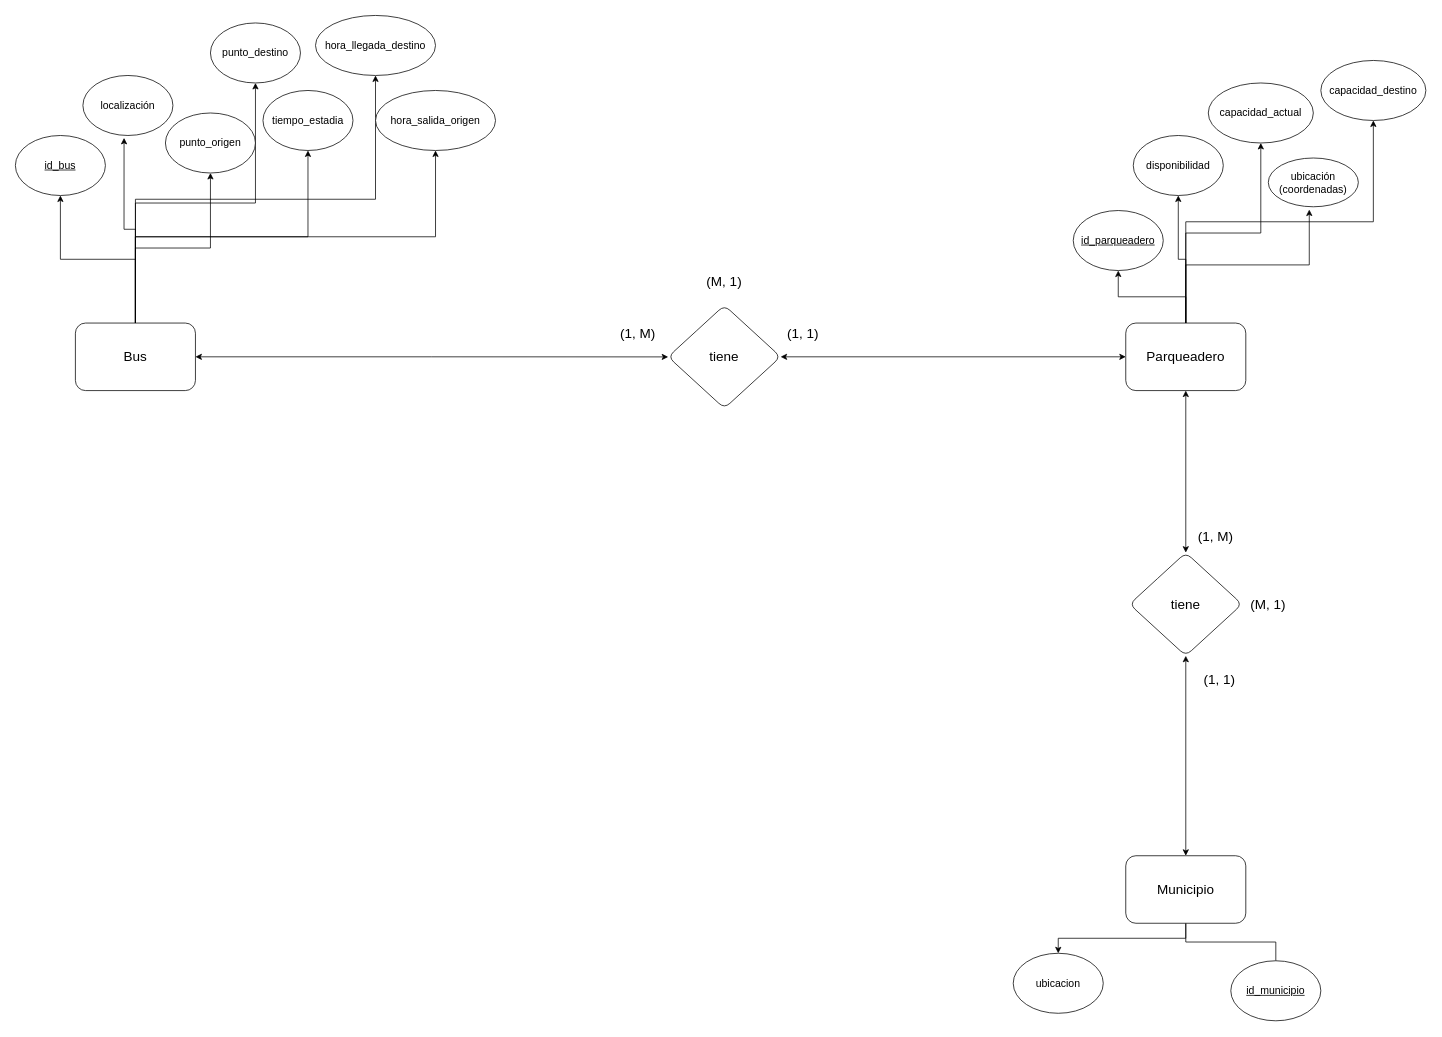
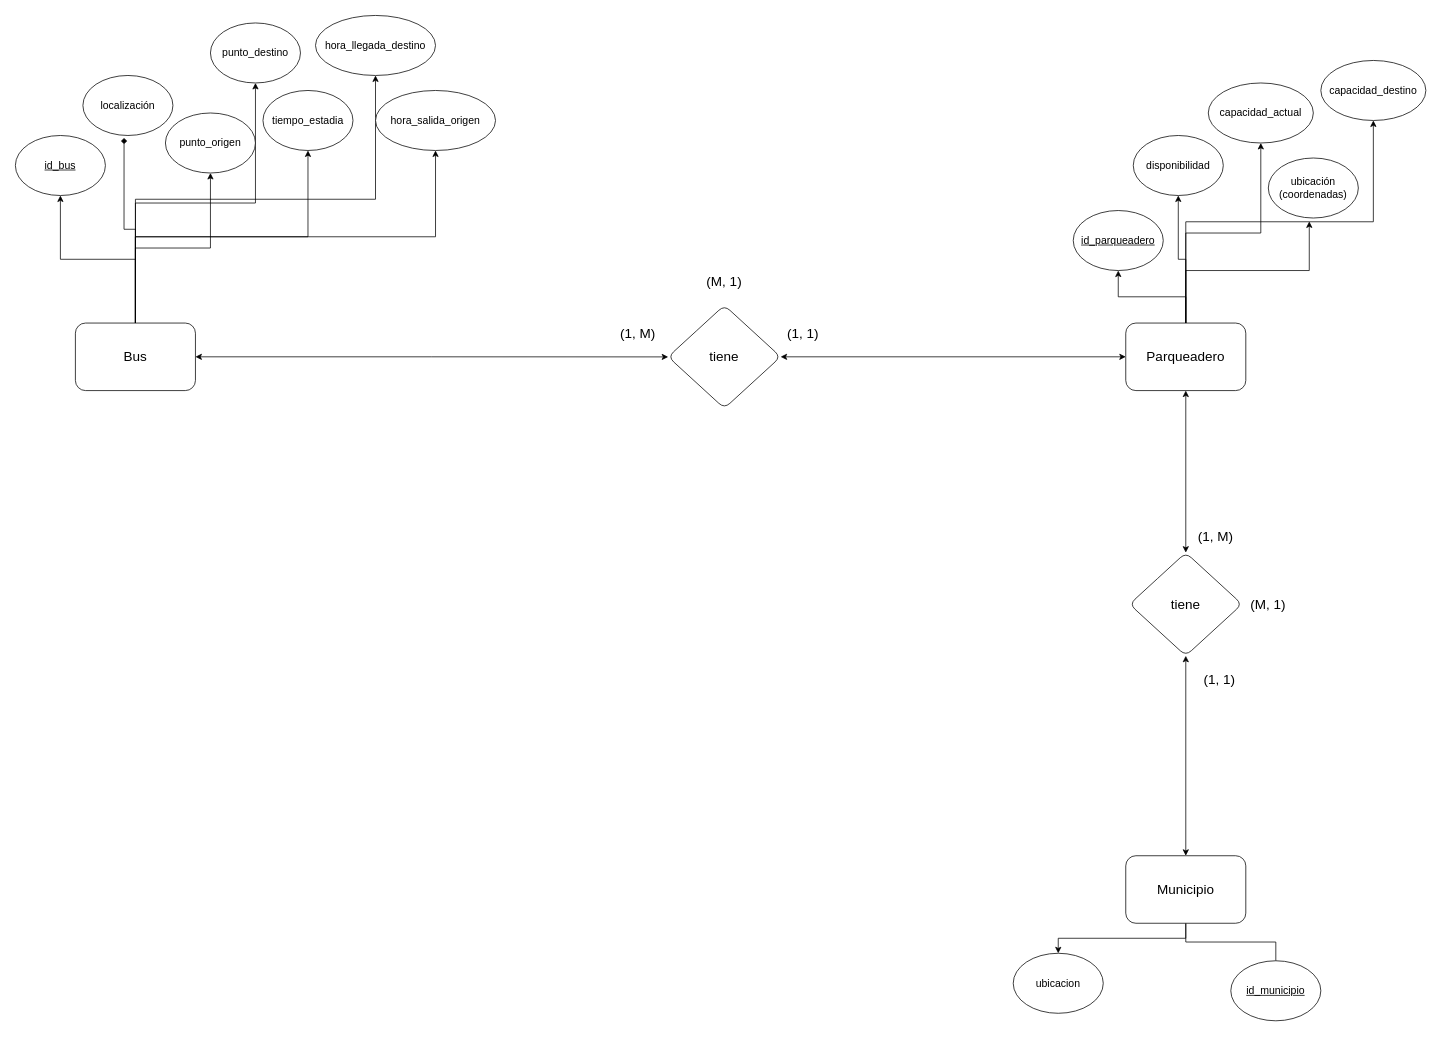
(124, 144) -> (124, 145)
(1313, 182) -> (1313, 188)
